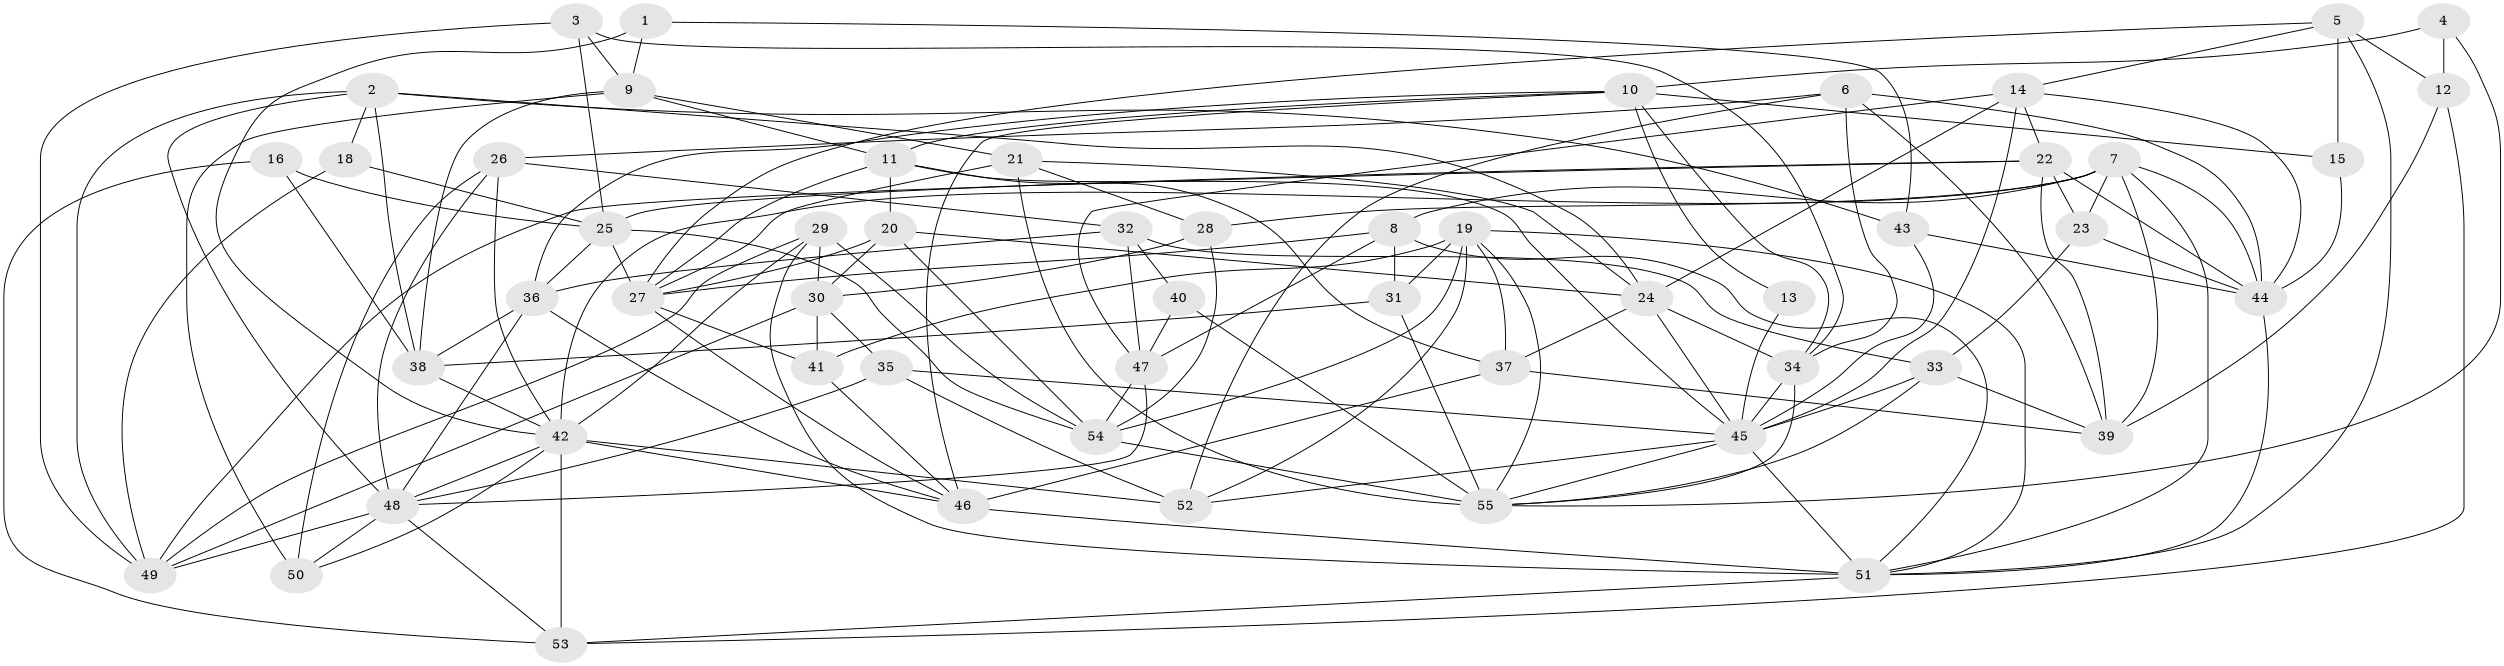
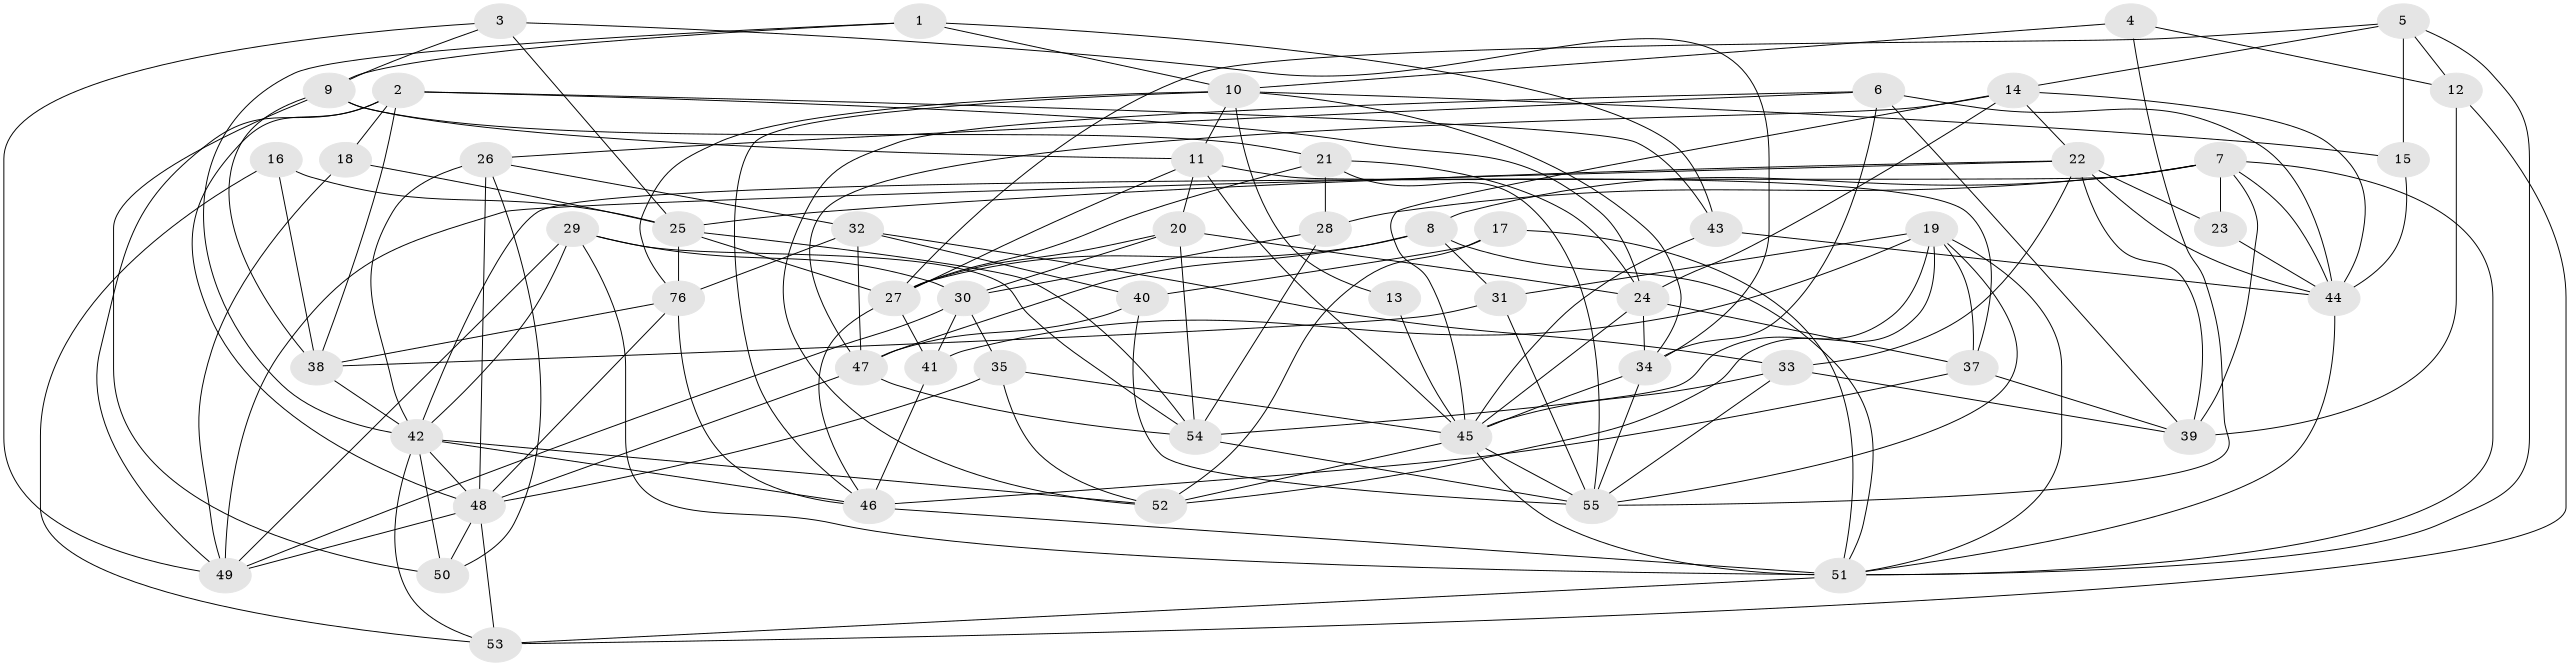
none -> (1110, 63)
none -> (1501, 229)
(532, 298) -> (679, 298)
(2015, 304) -> (1978, 306)
